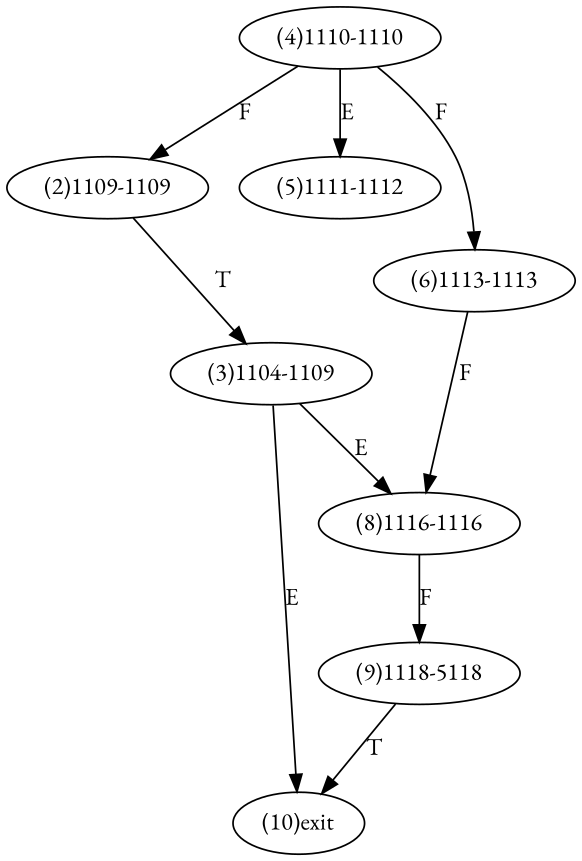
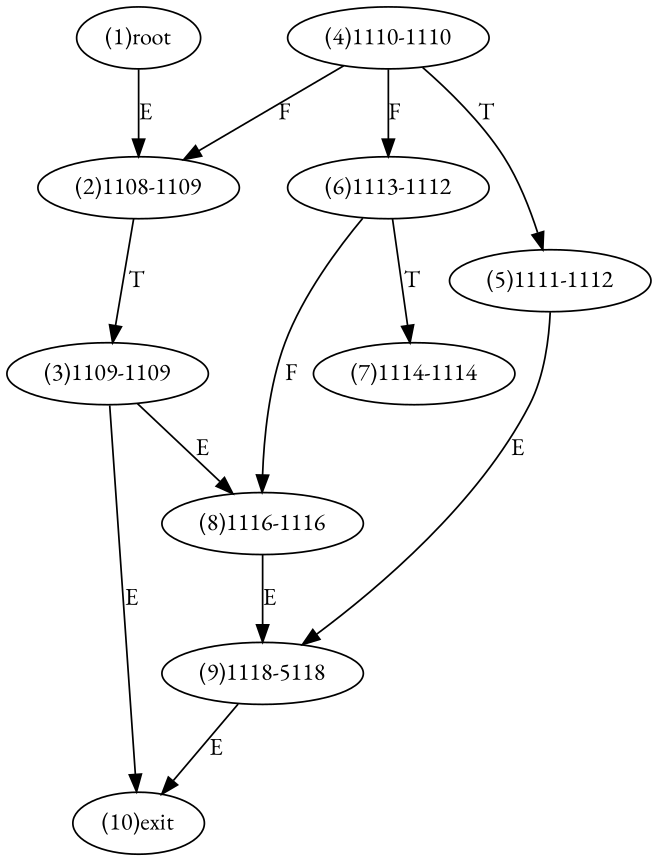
none -> (139, 38)
(348, 113) -> (487, 113)
(108, 188) -> (139, 188)
(474, 281) -> (388, 188)
(271, 374) -> (108, 374)
none -> (414, 374)
none -> (467, 495)
(426, 598) -> (270, 598)
(375, 748) -> (217, 748)
